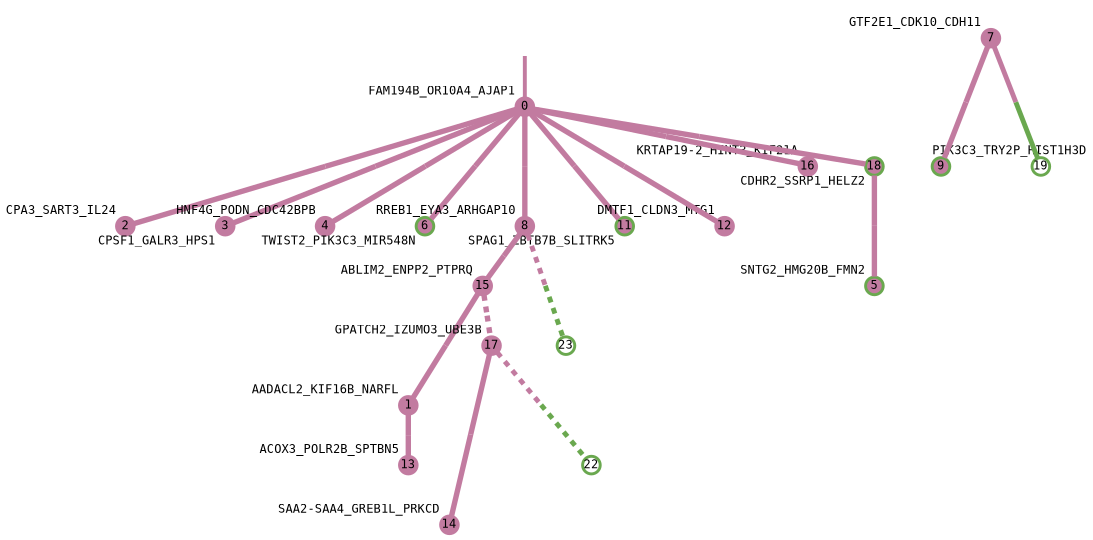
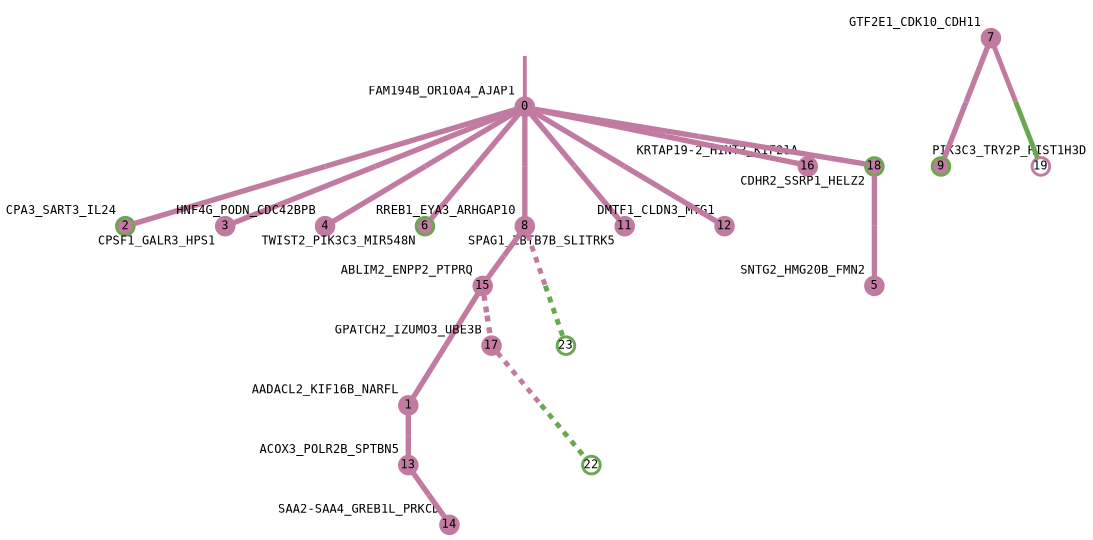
(1041, 166) -> (1041, 166)
(125, 226) -> (125, 226)
(625, 226) -> (625, 226)
(874, 286) -> (874, 286)
(471, 435) -> (429, 495)
